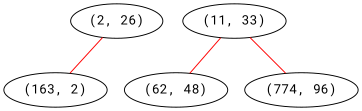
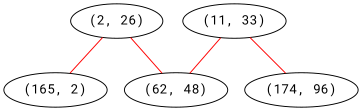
none -> (146, 55)
(56, 90) -> (56, 90)
(301, 90) -> (301, 90)
